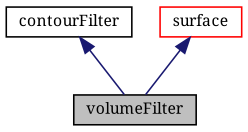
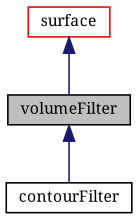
(107, 72) -> (69, 162)
